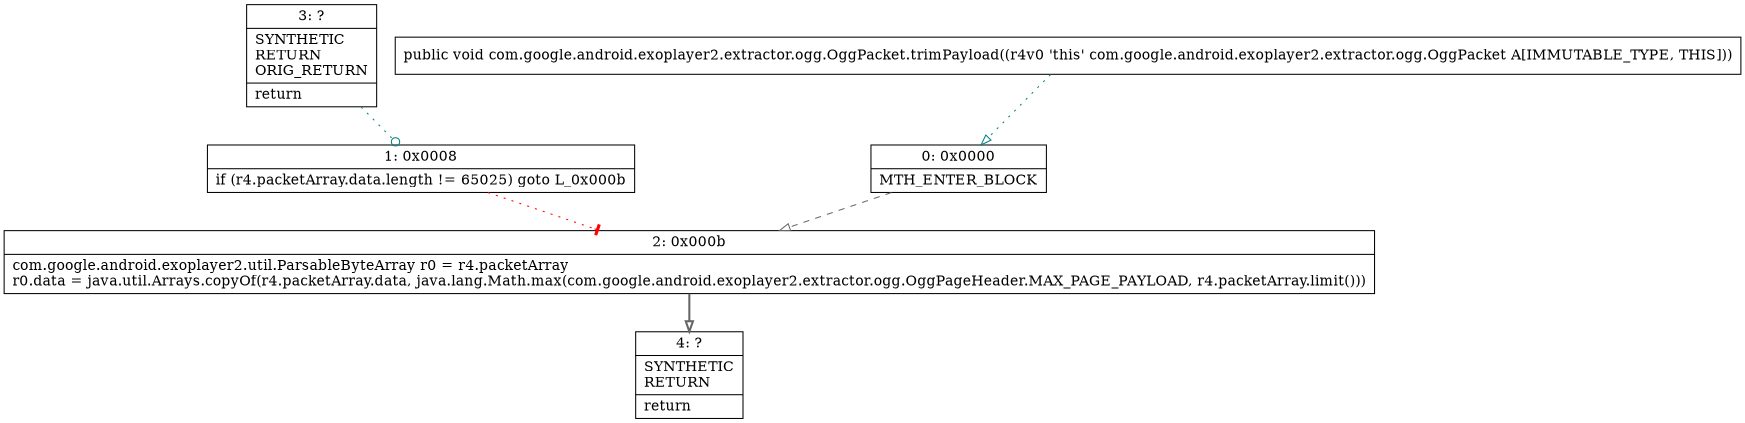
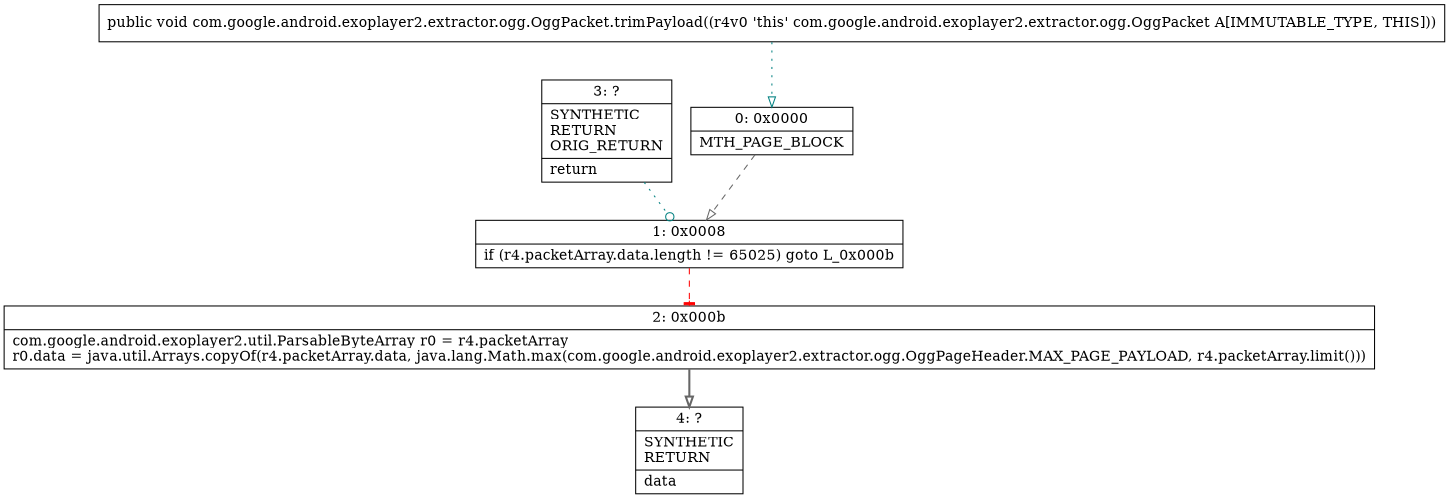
(959, 180) -> (772, 142)
(840, 210) -> (734, 183)
(541, 211) -> (689, 284)
(668, 406) -> (660, 481)
